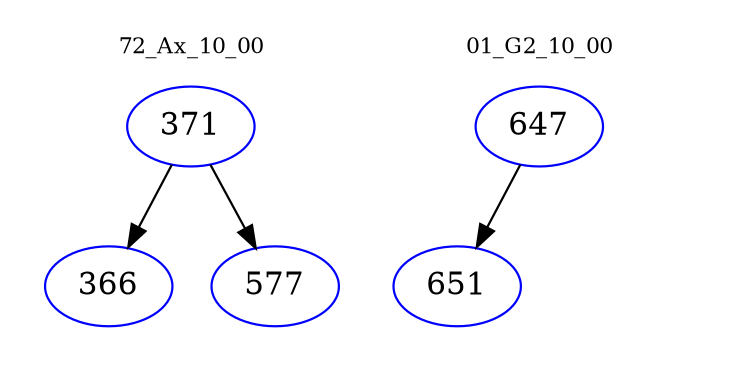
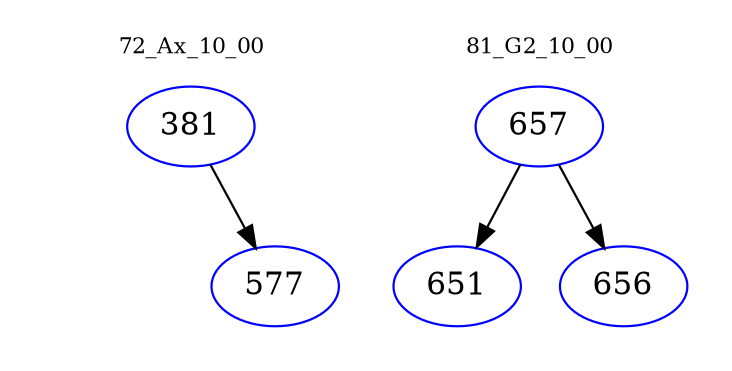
(540, 48) -> (540, 48)
(191, 127) -> (191, 127)
(539, 127) -> (539, 127)
(109, 286) -> none
none -> (624, 286)
